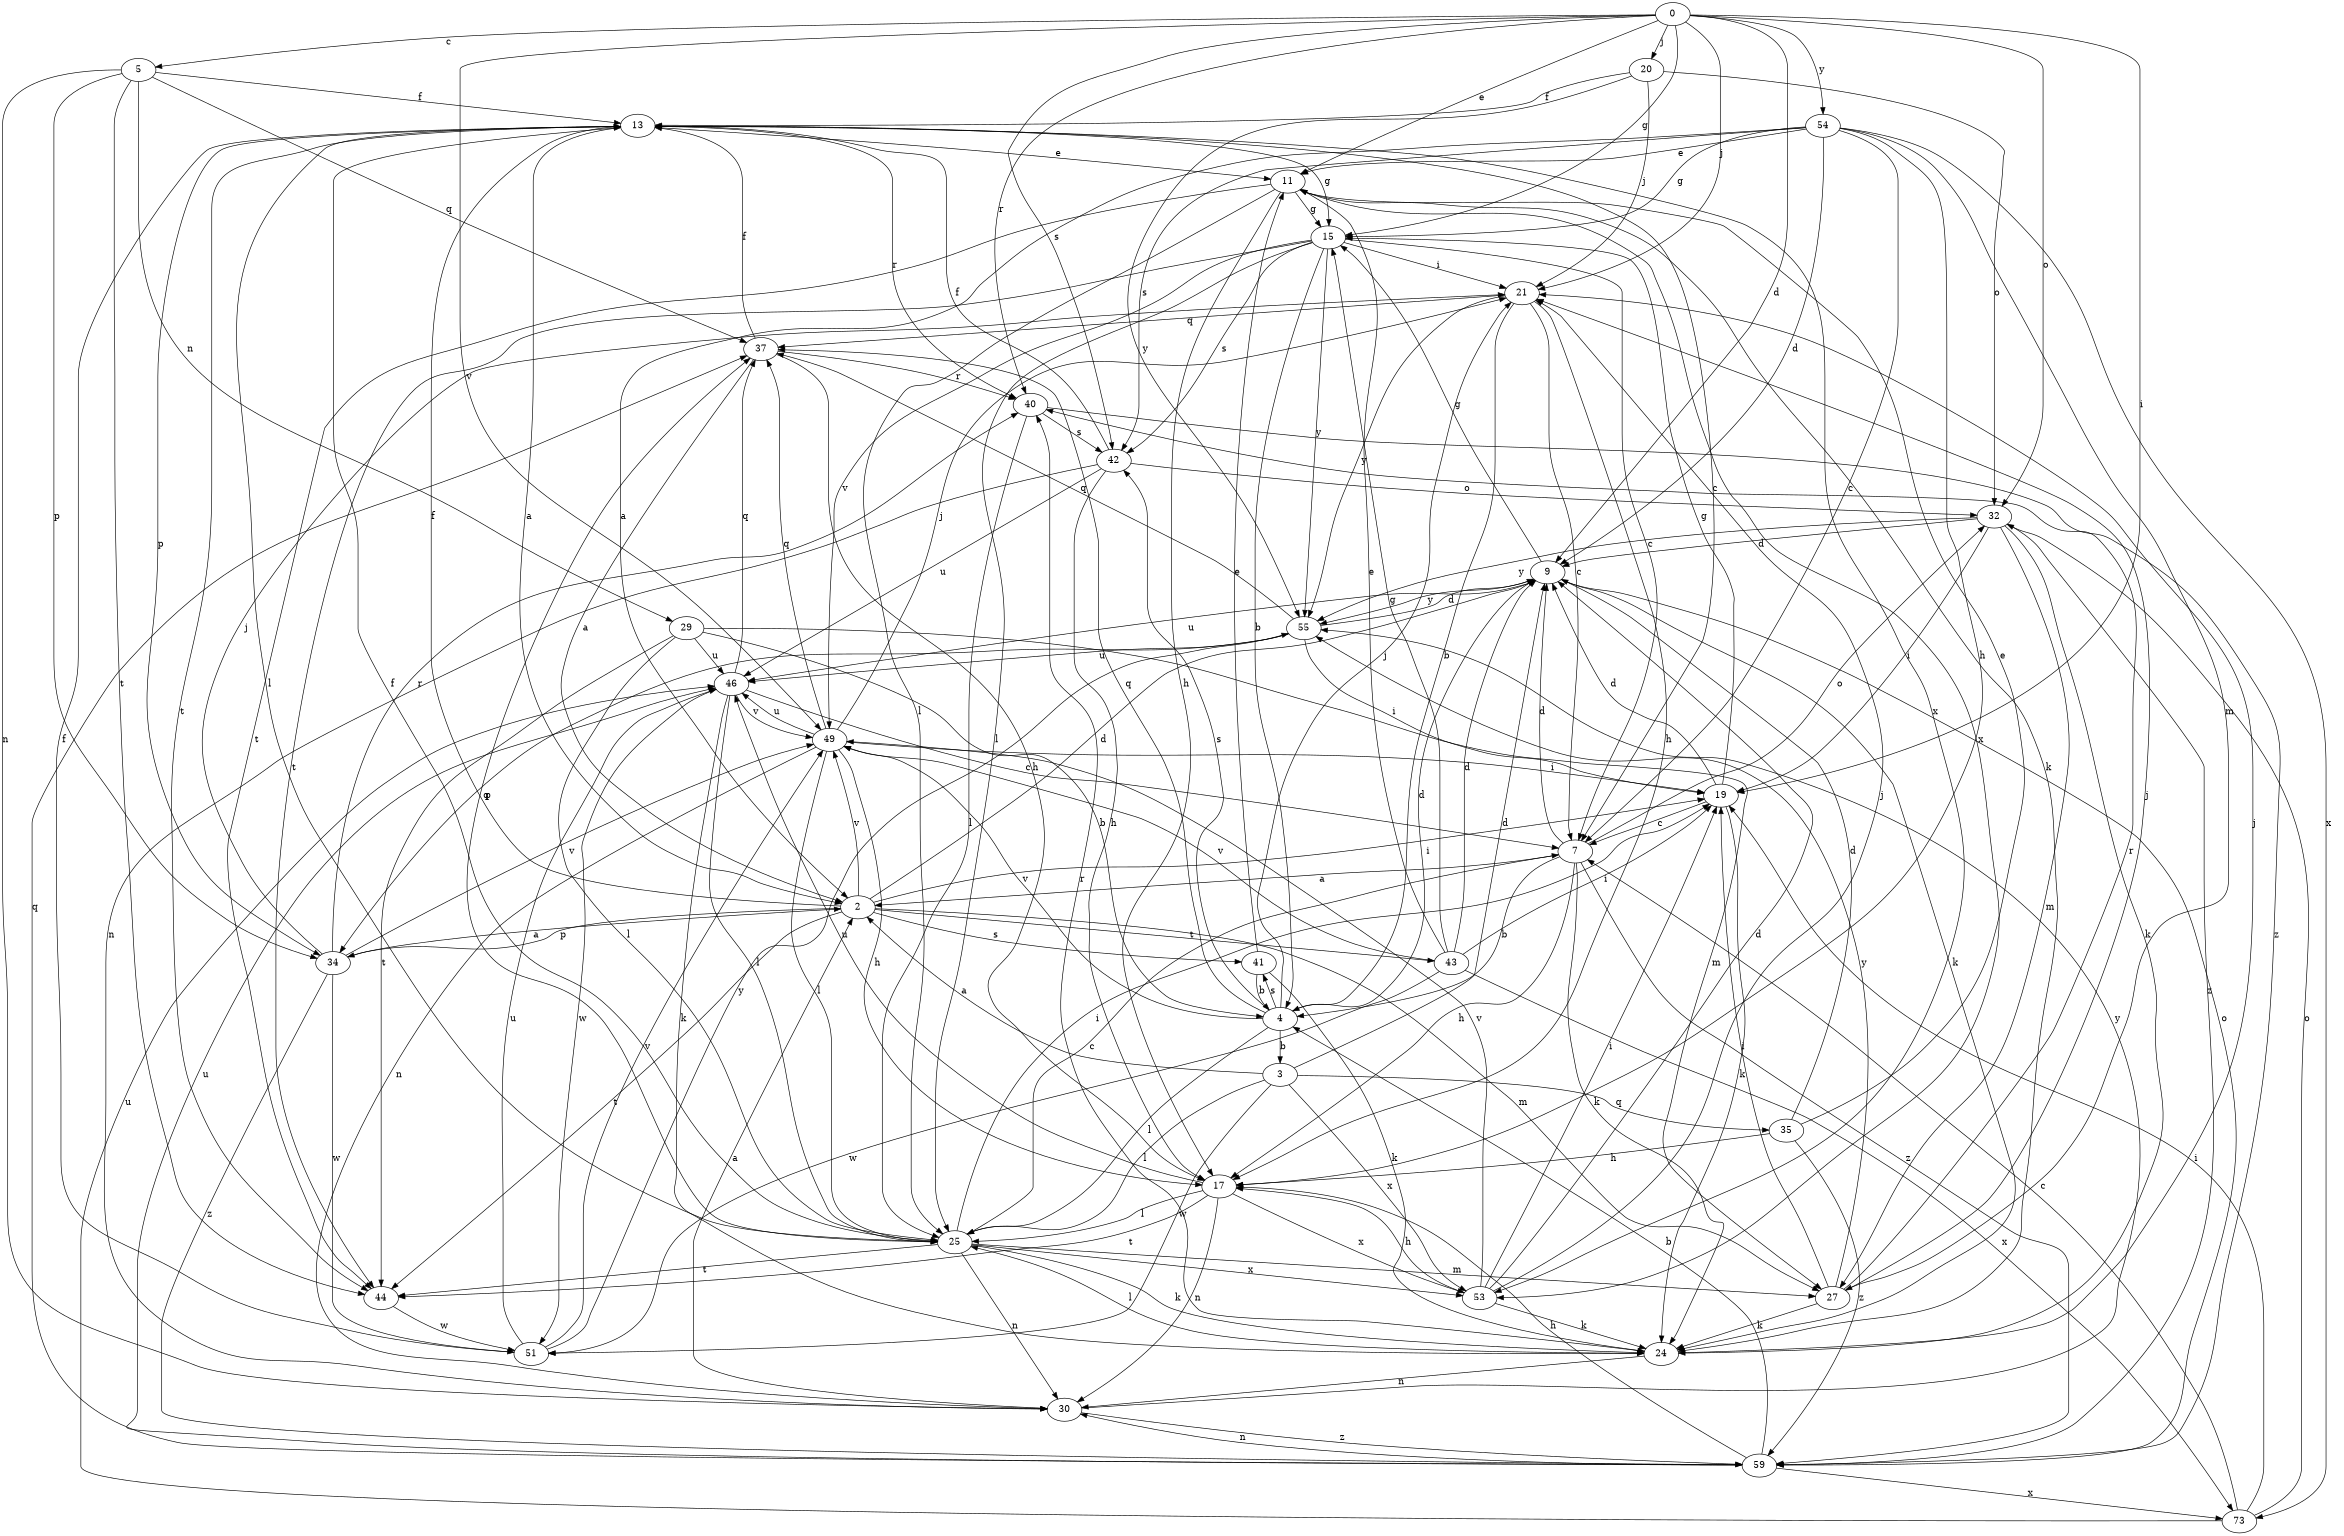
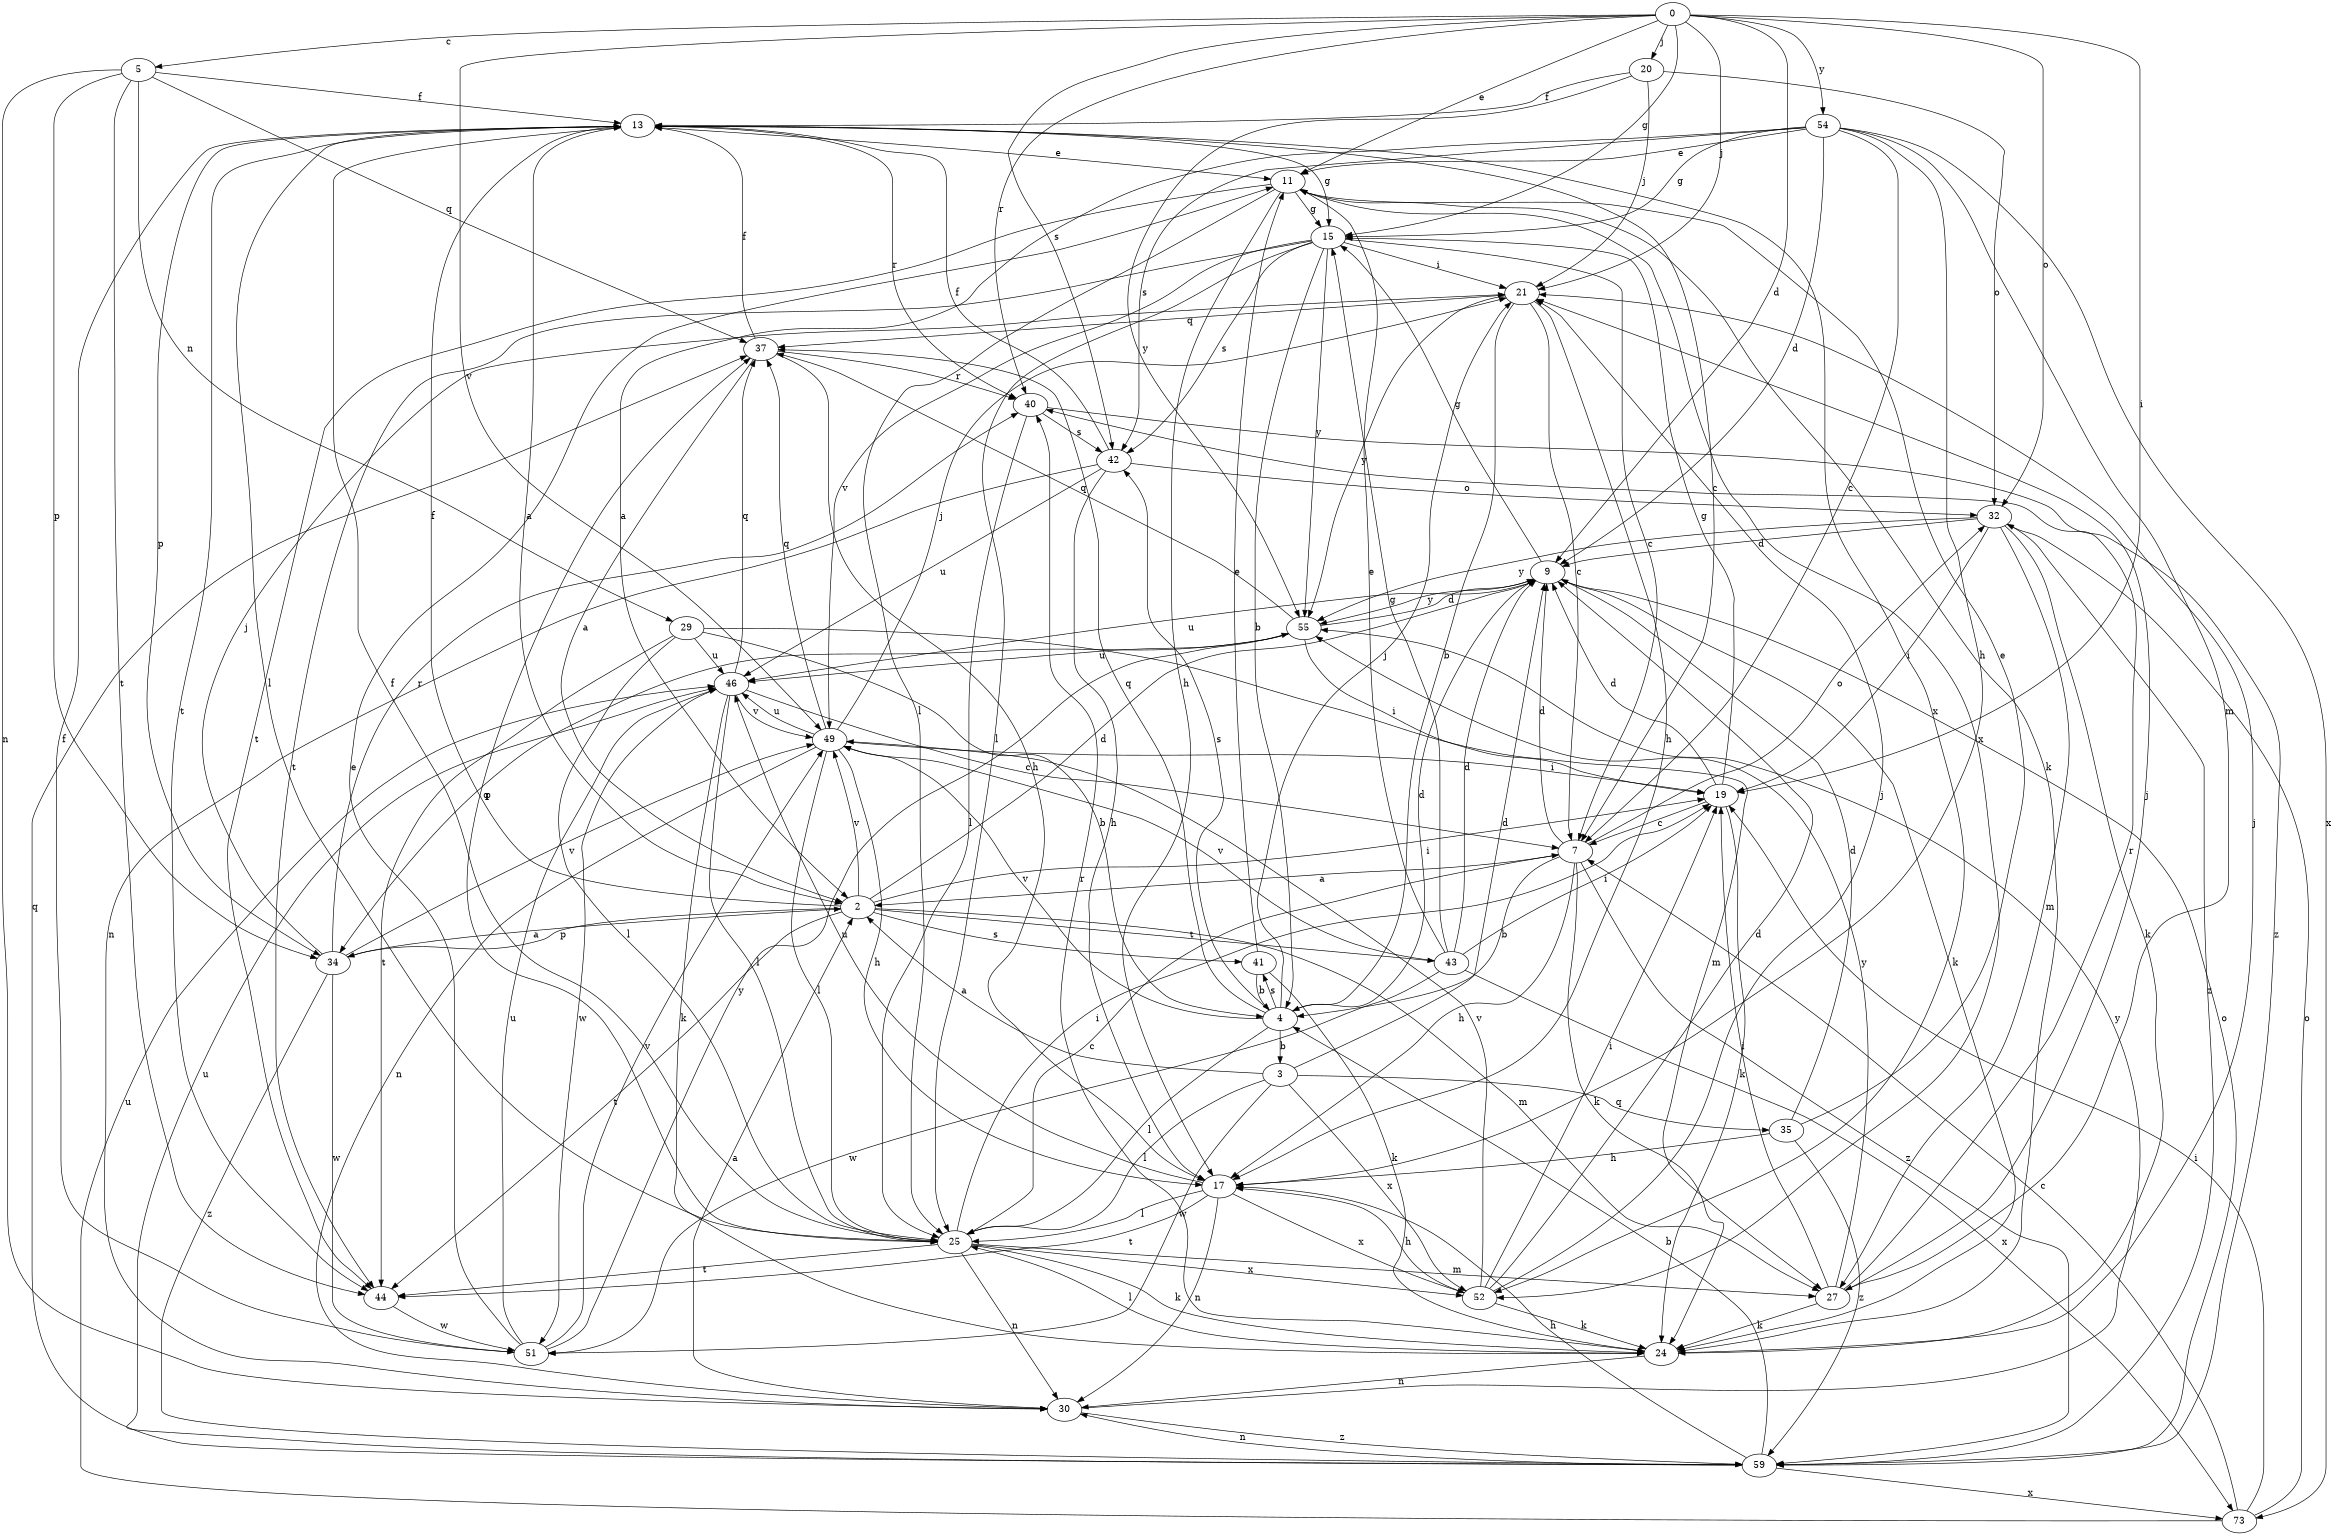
none -> (498, 553)
(1480, 1298) -> (1480, 1298)
